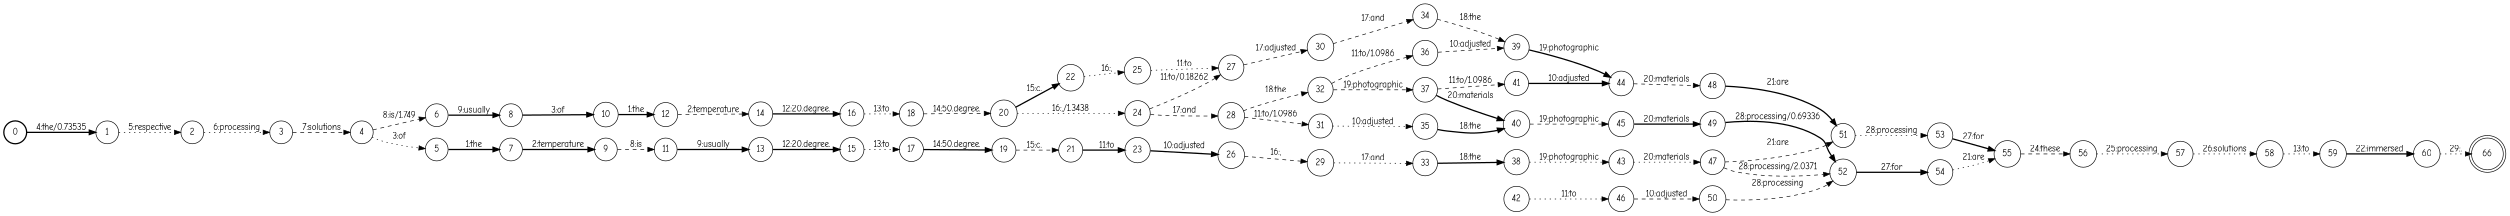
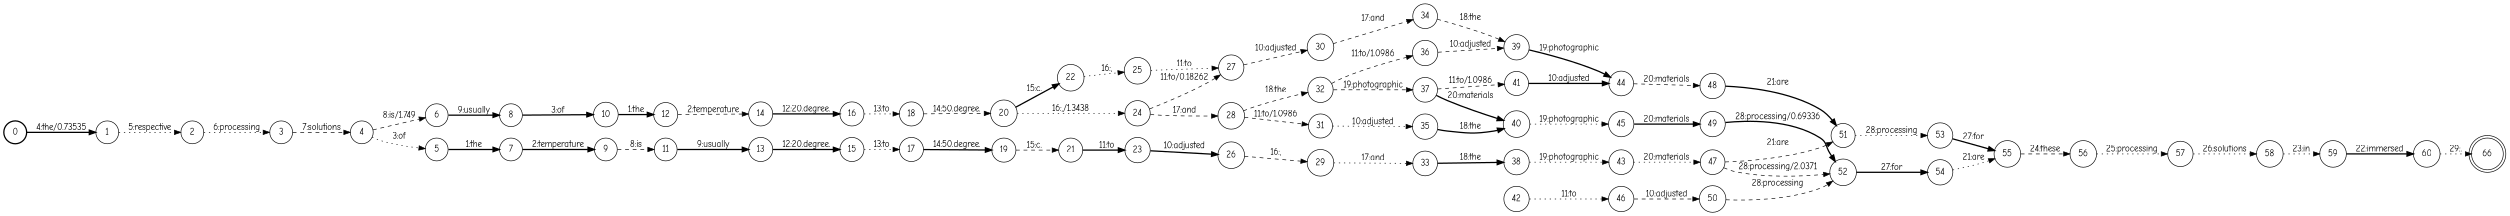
(1276, 48) -> (1276, 48)
(1566, 124) -> (1566, 124)
(2301, 149) -> (2301, 149)
